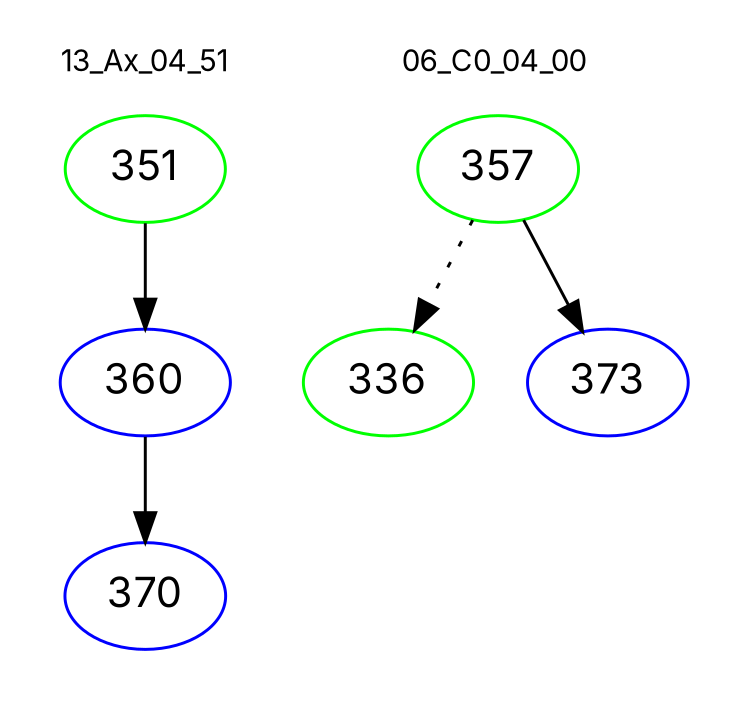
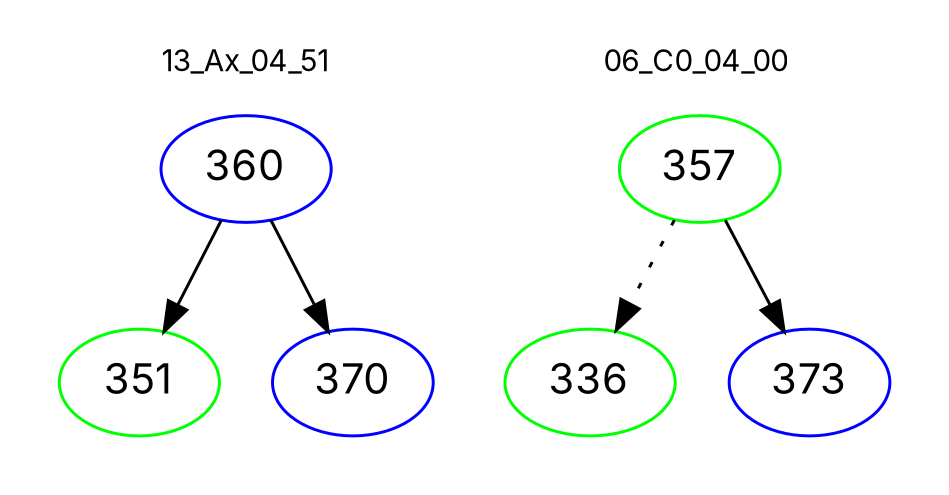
(145, 261) -> (200, 262)
